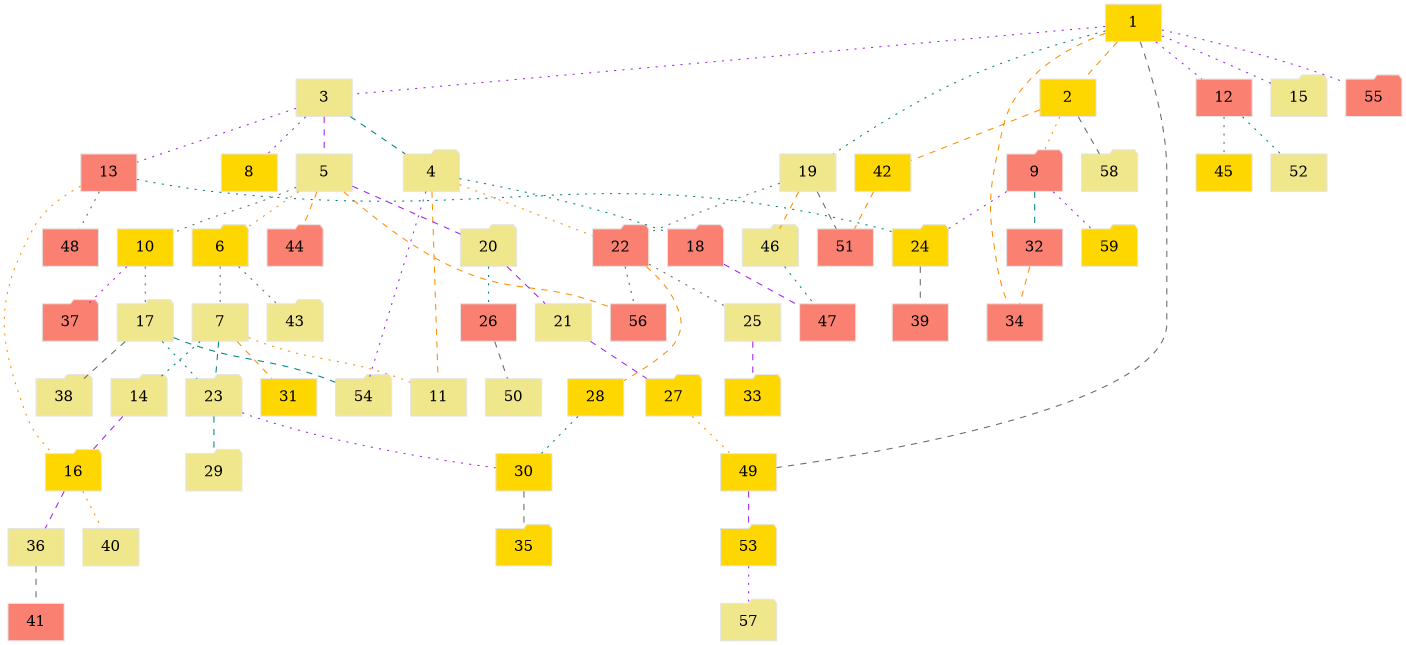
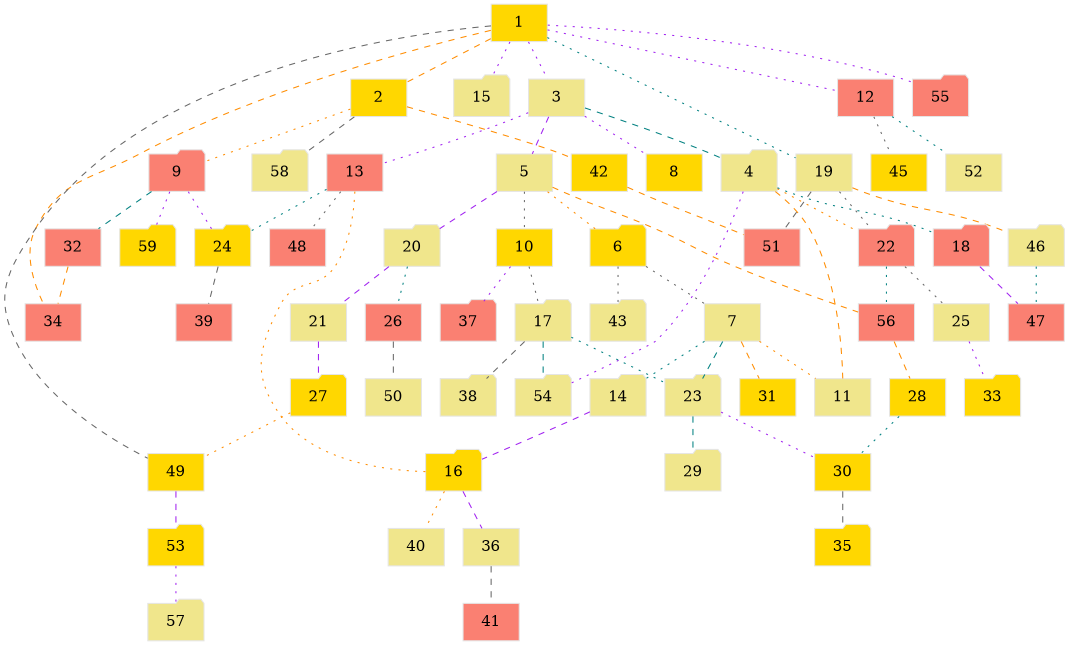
(295, 248) -> none
(680, 331) -> (902, 360)
(753, 360) -> (977, 360)
